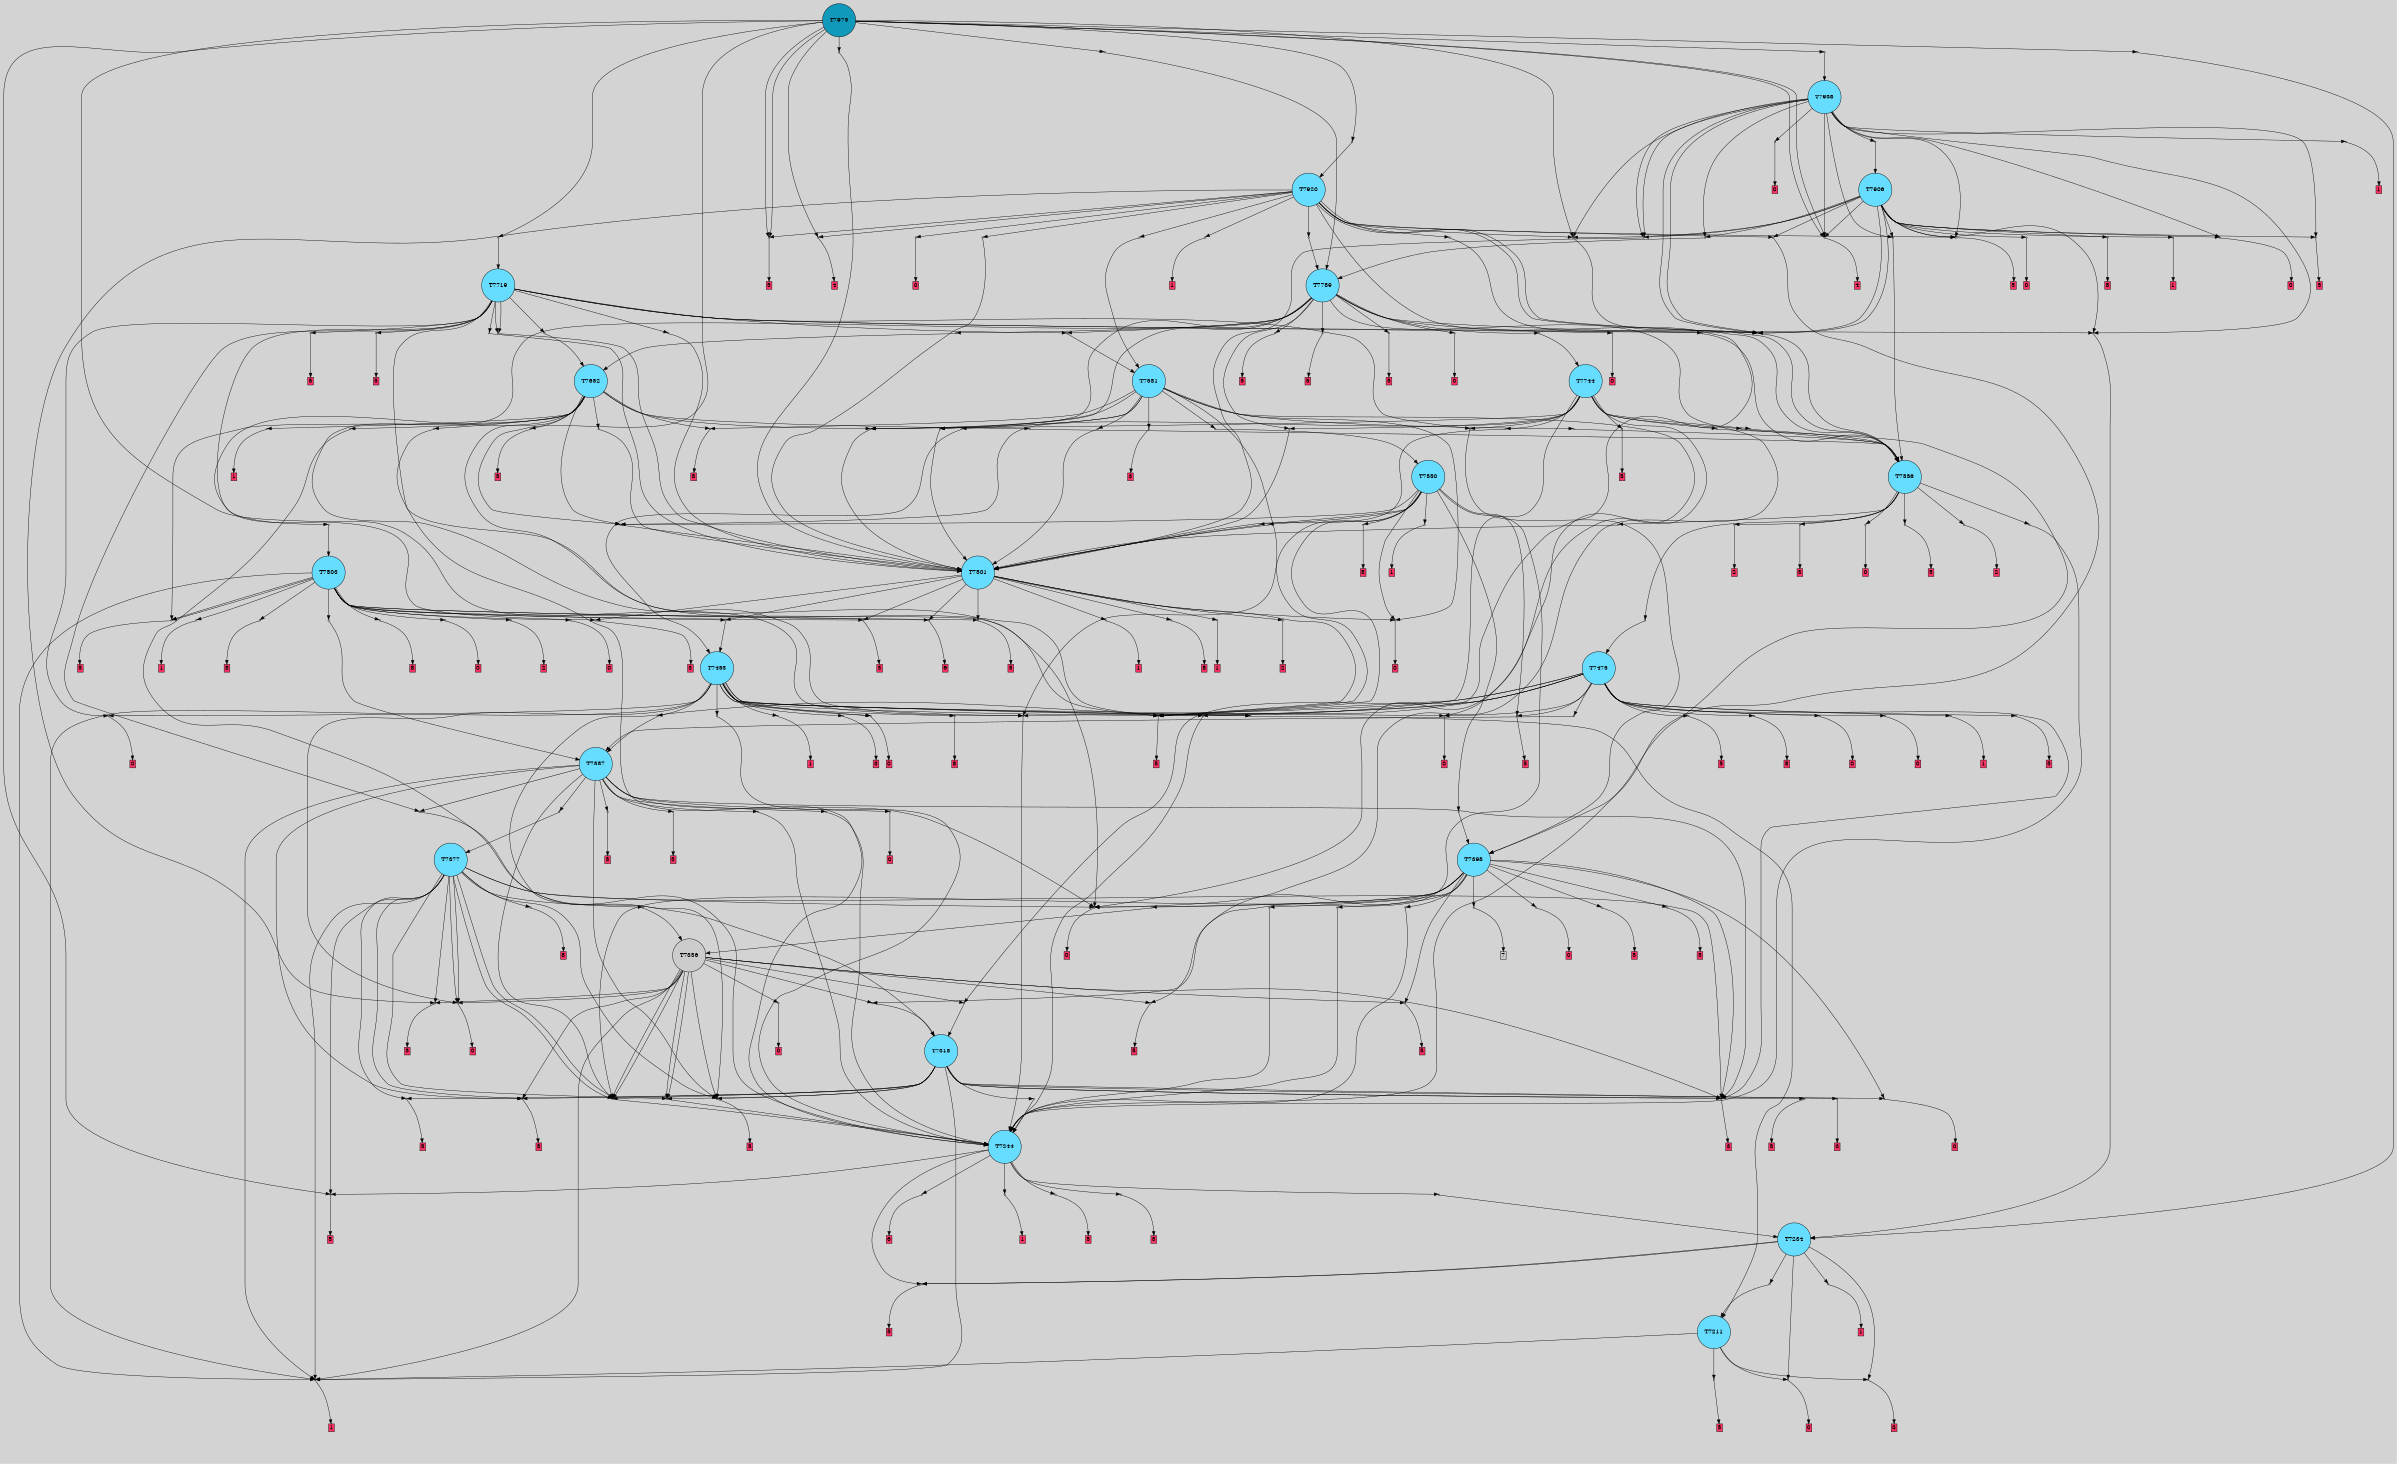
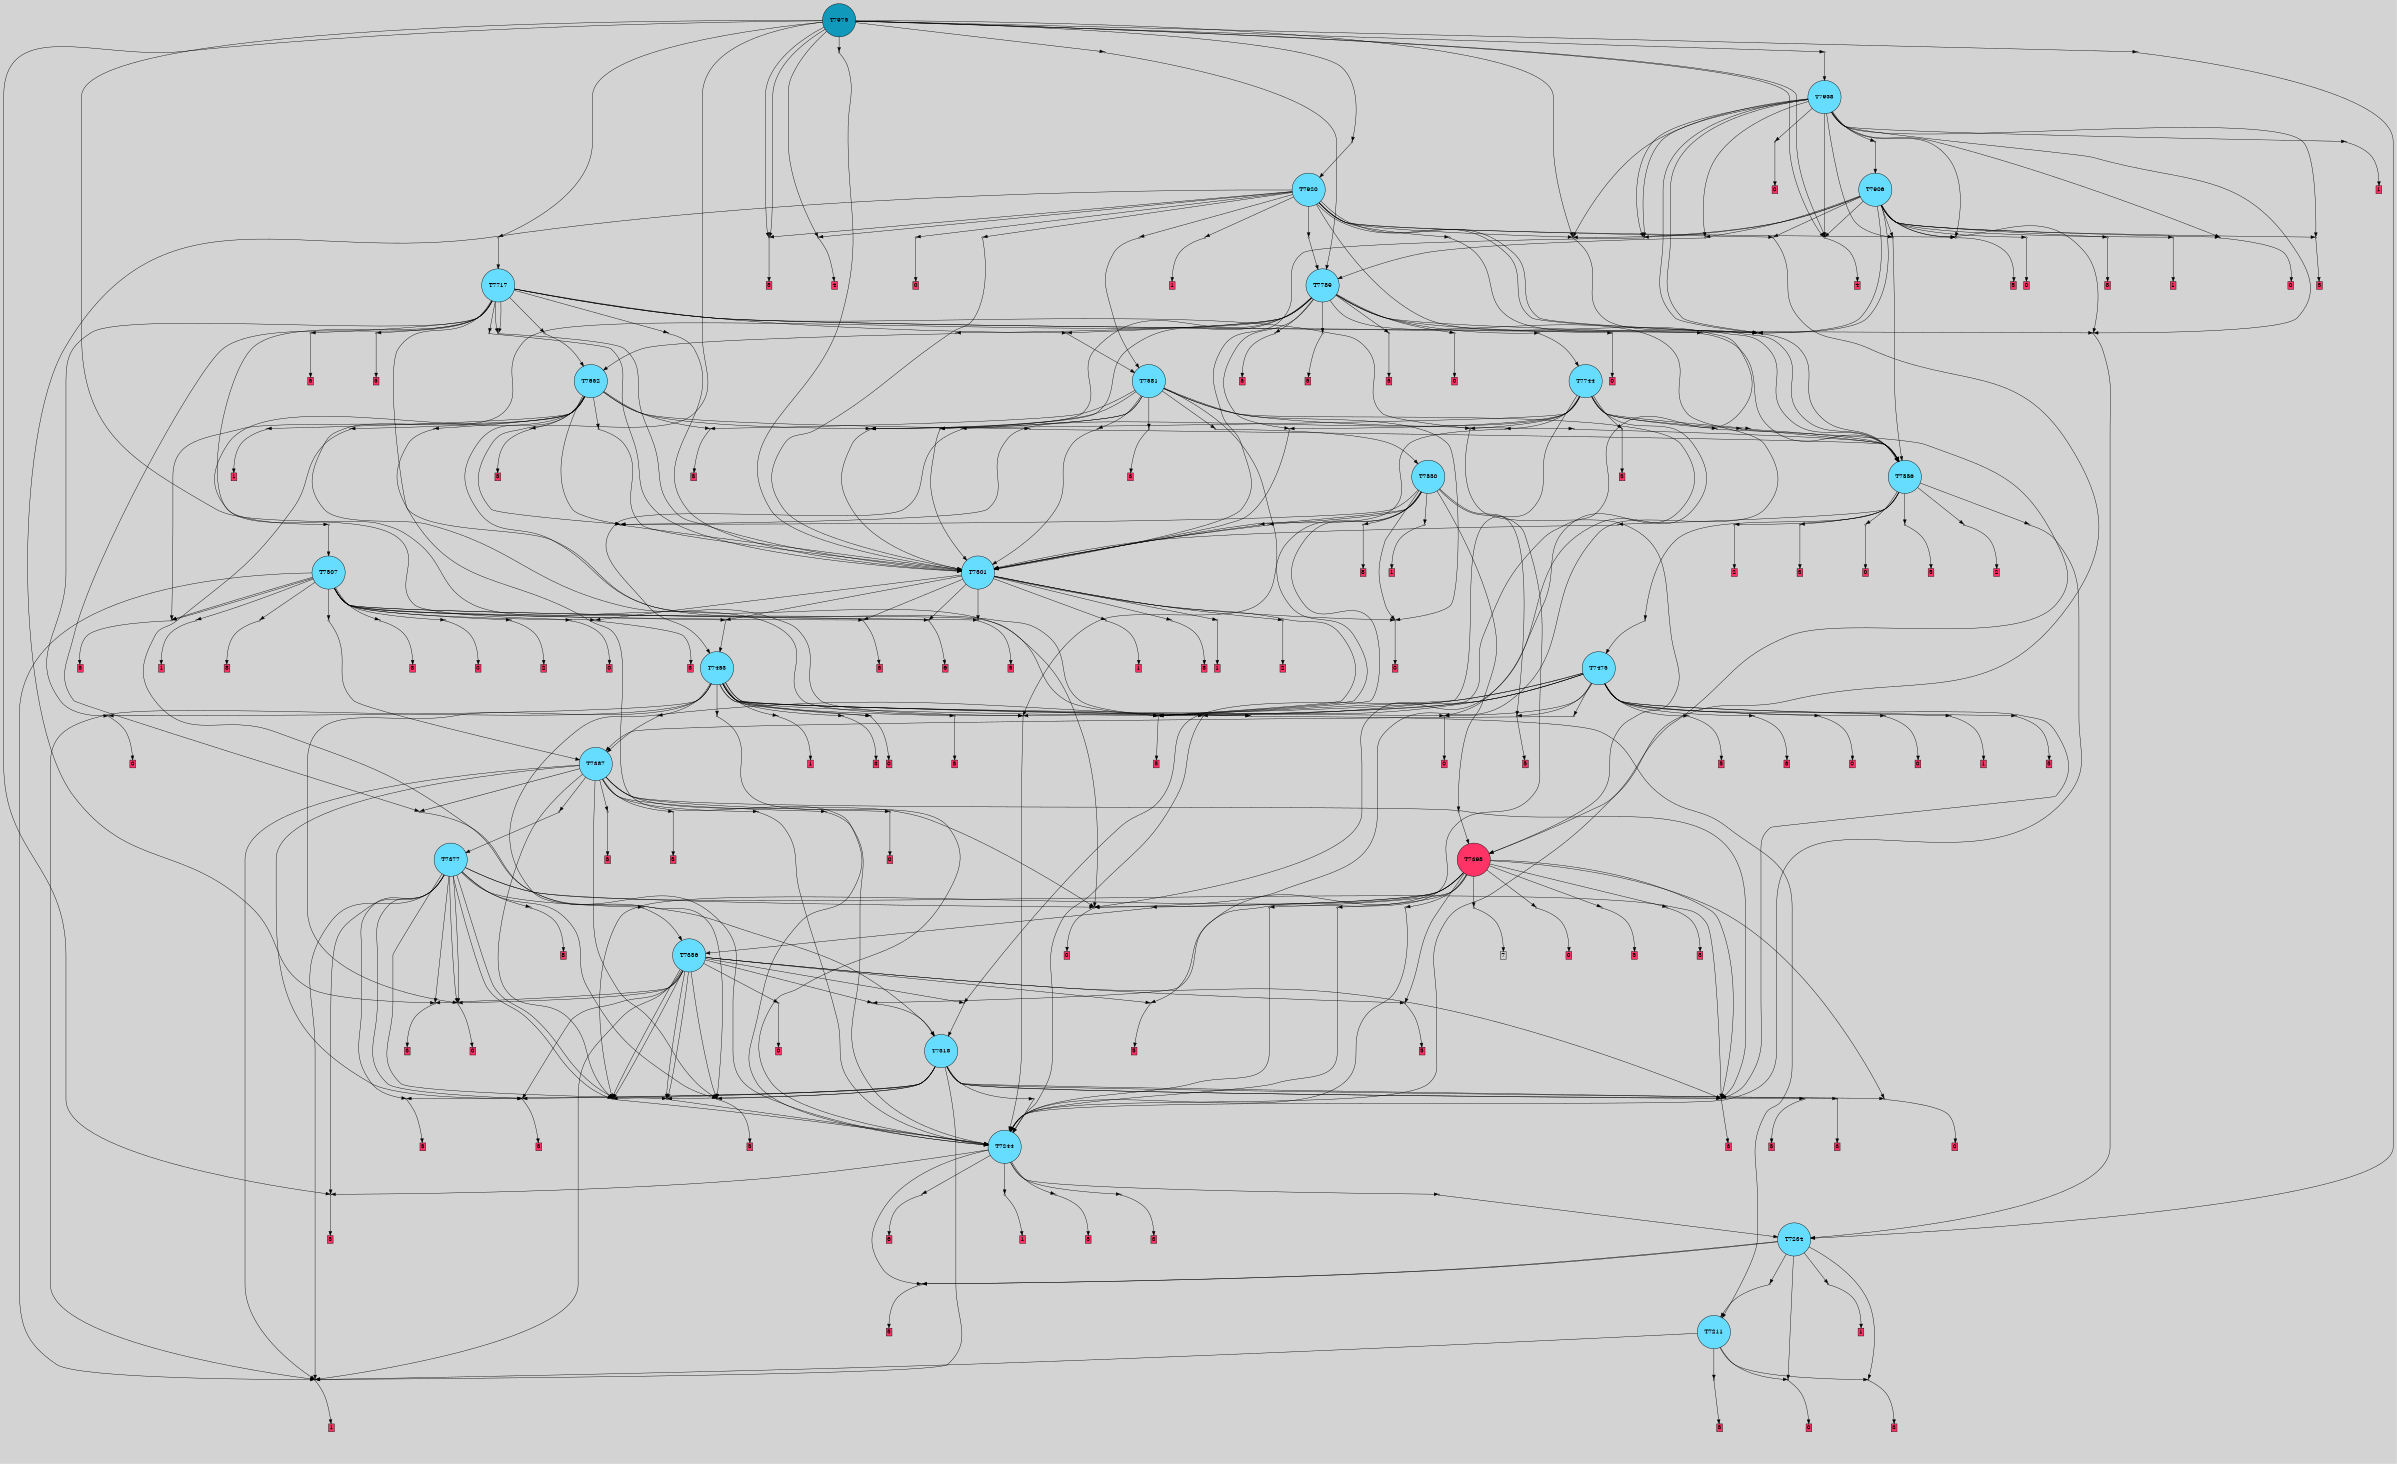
(498, 285) -> (498, 285)
(329, 573) -> (329, 573)
(1474, 860) -> (1474, 860)
(689, 955) -> (689, 955)
